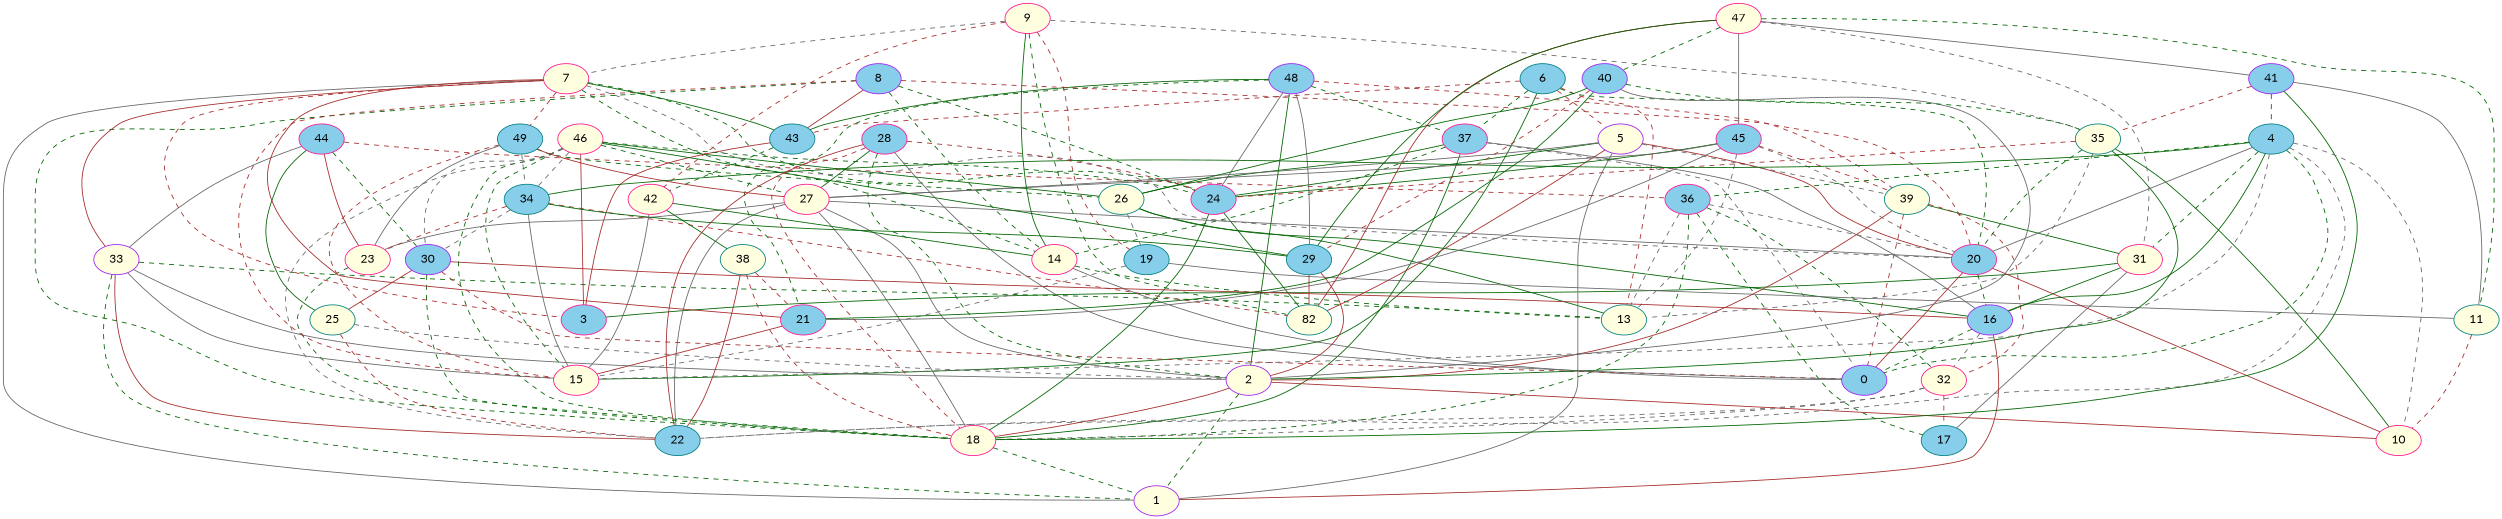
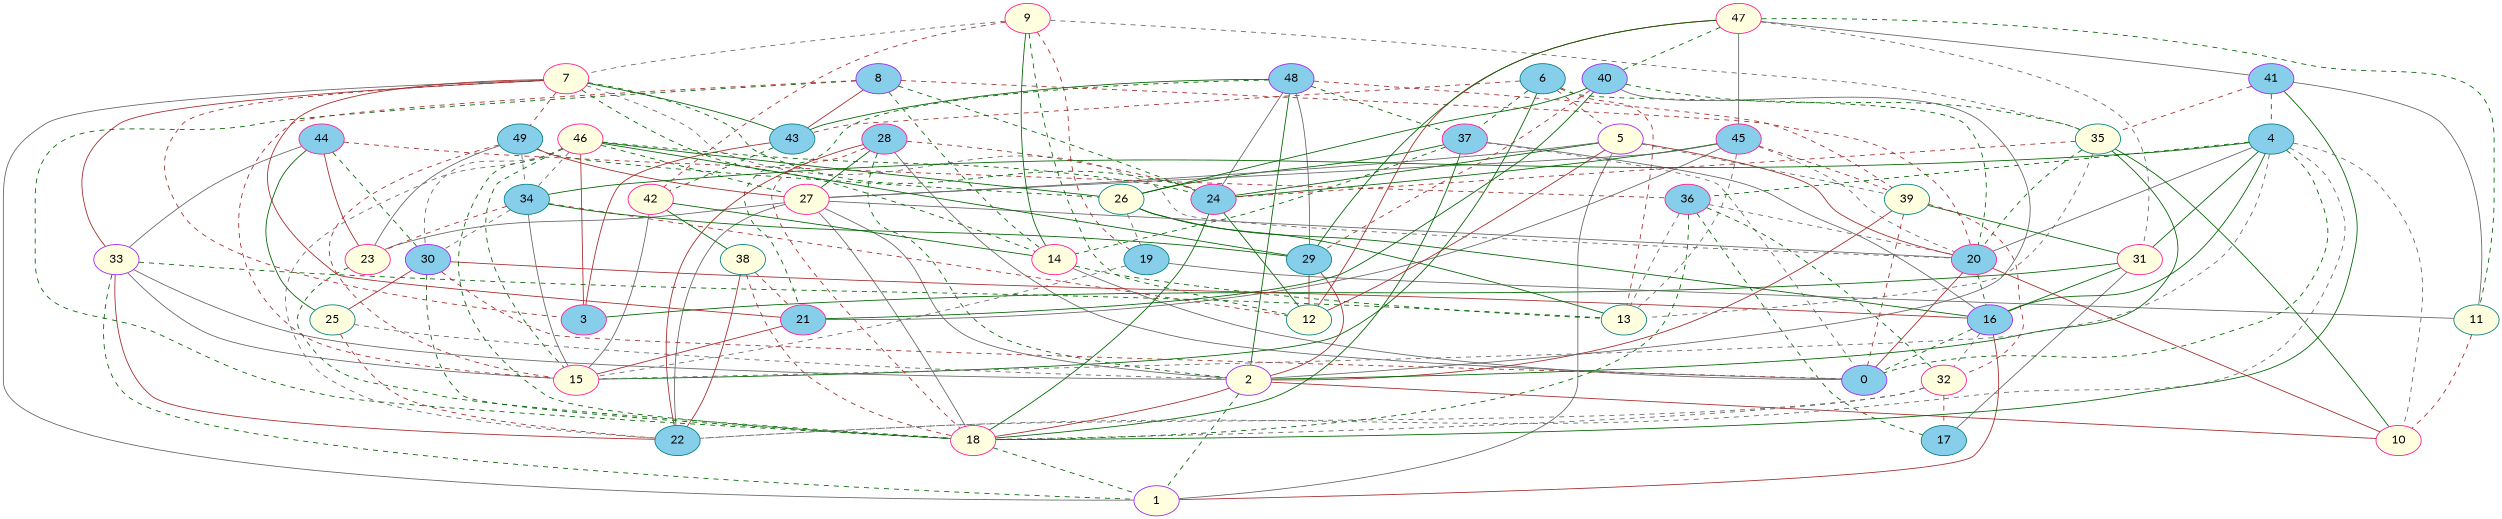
(2206, 199) -> (2206, 199)
(1309, 320) -> (1309, 320)
